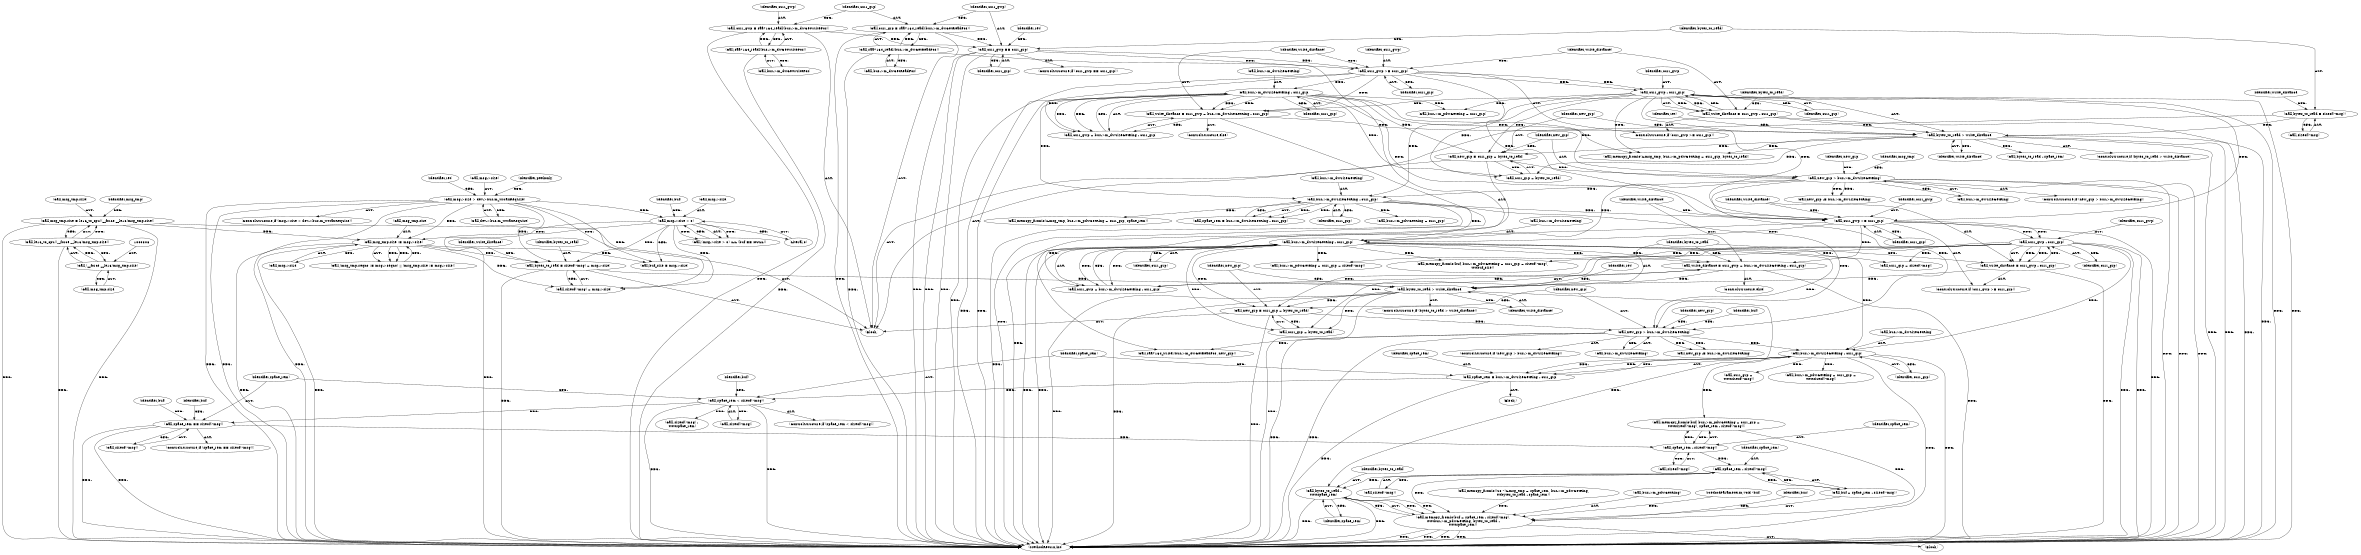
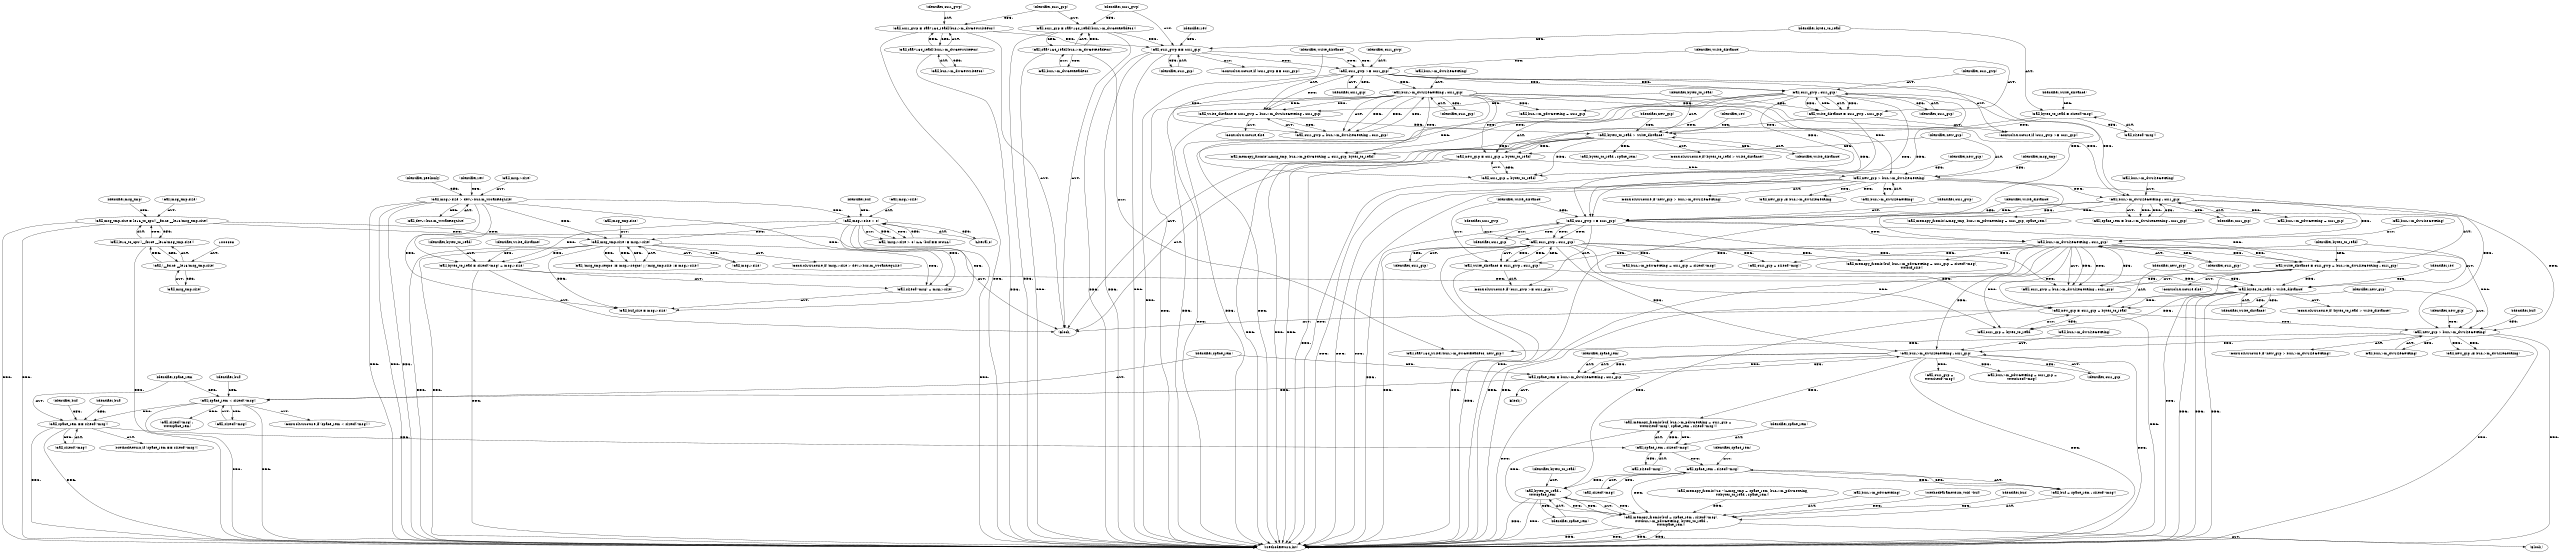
(378, 207) -> (734, 252)
(579, 278) -> (784, 300)
(573, 279) -> (699, 279)
(210, 448) -> (157, 448)
